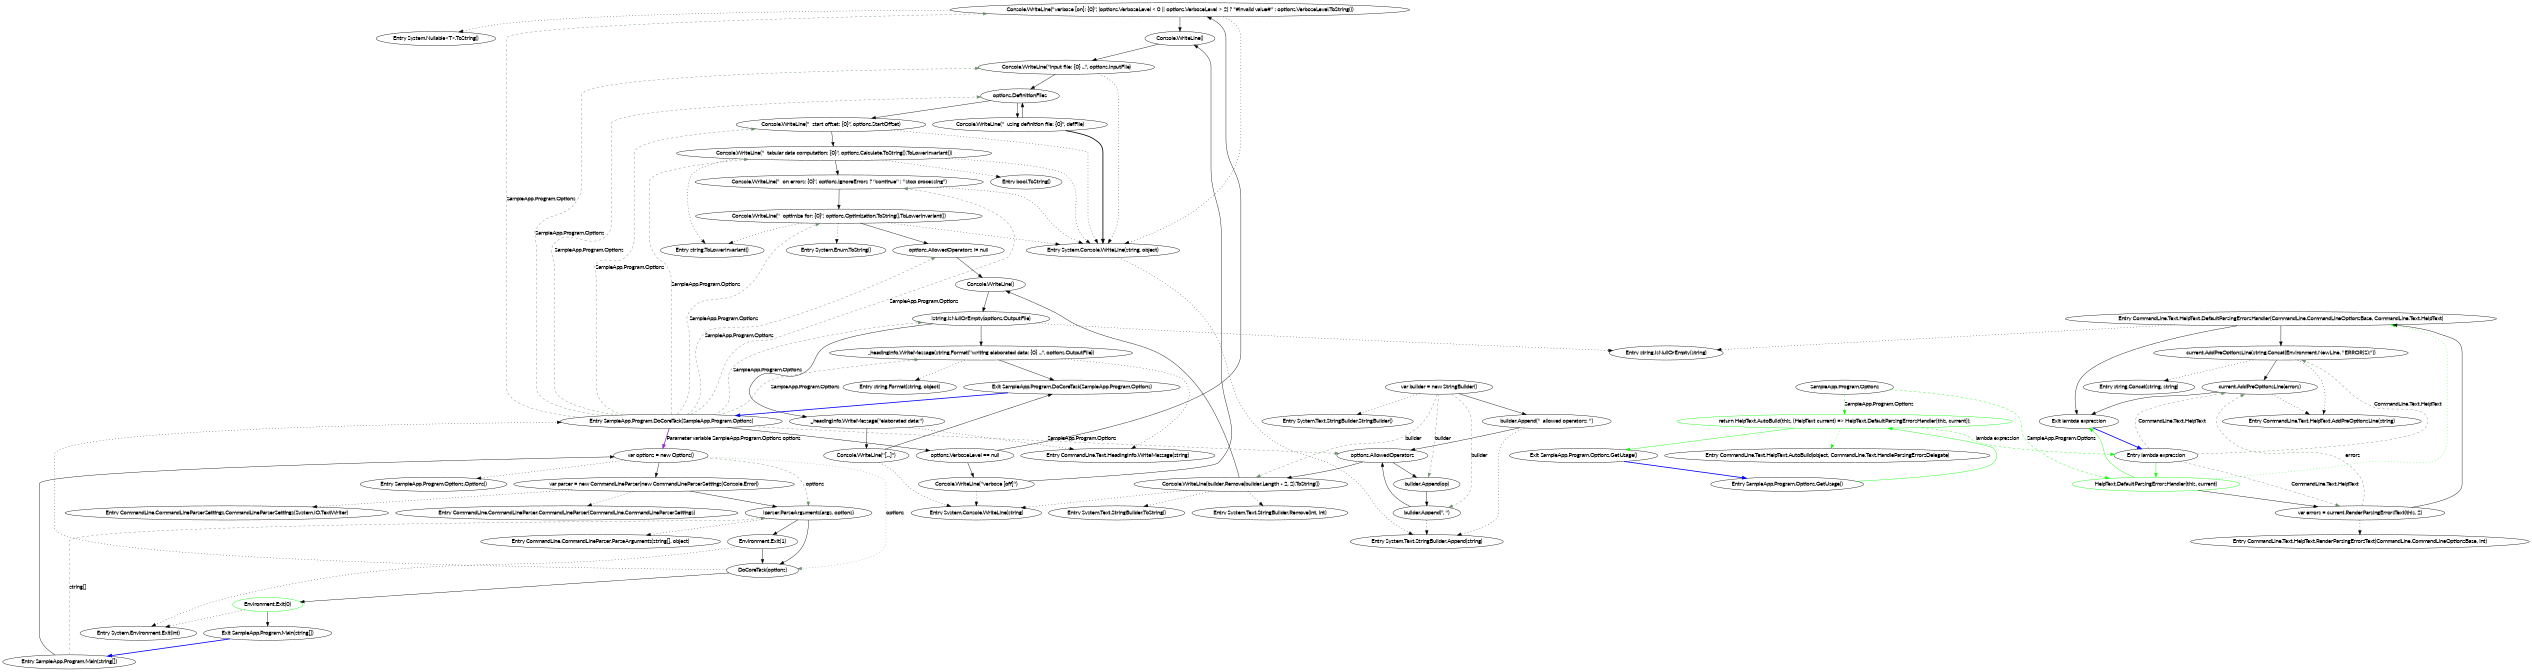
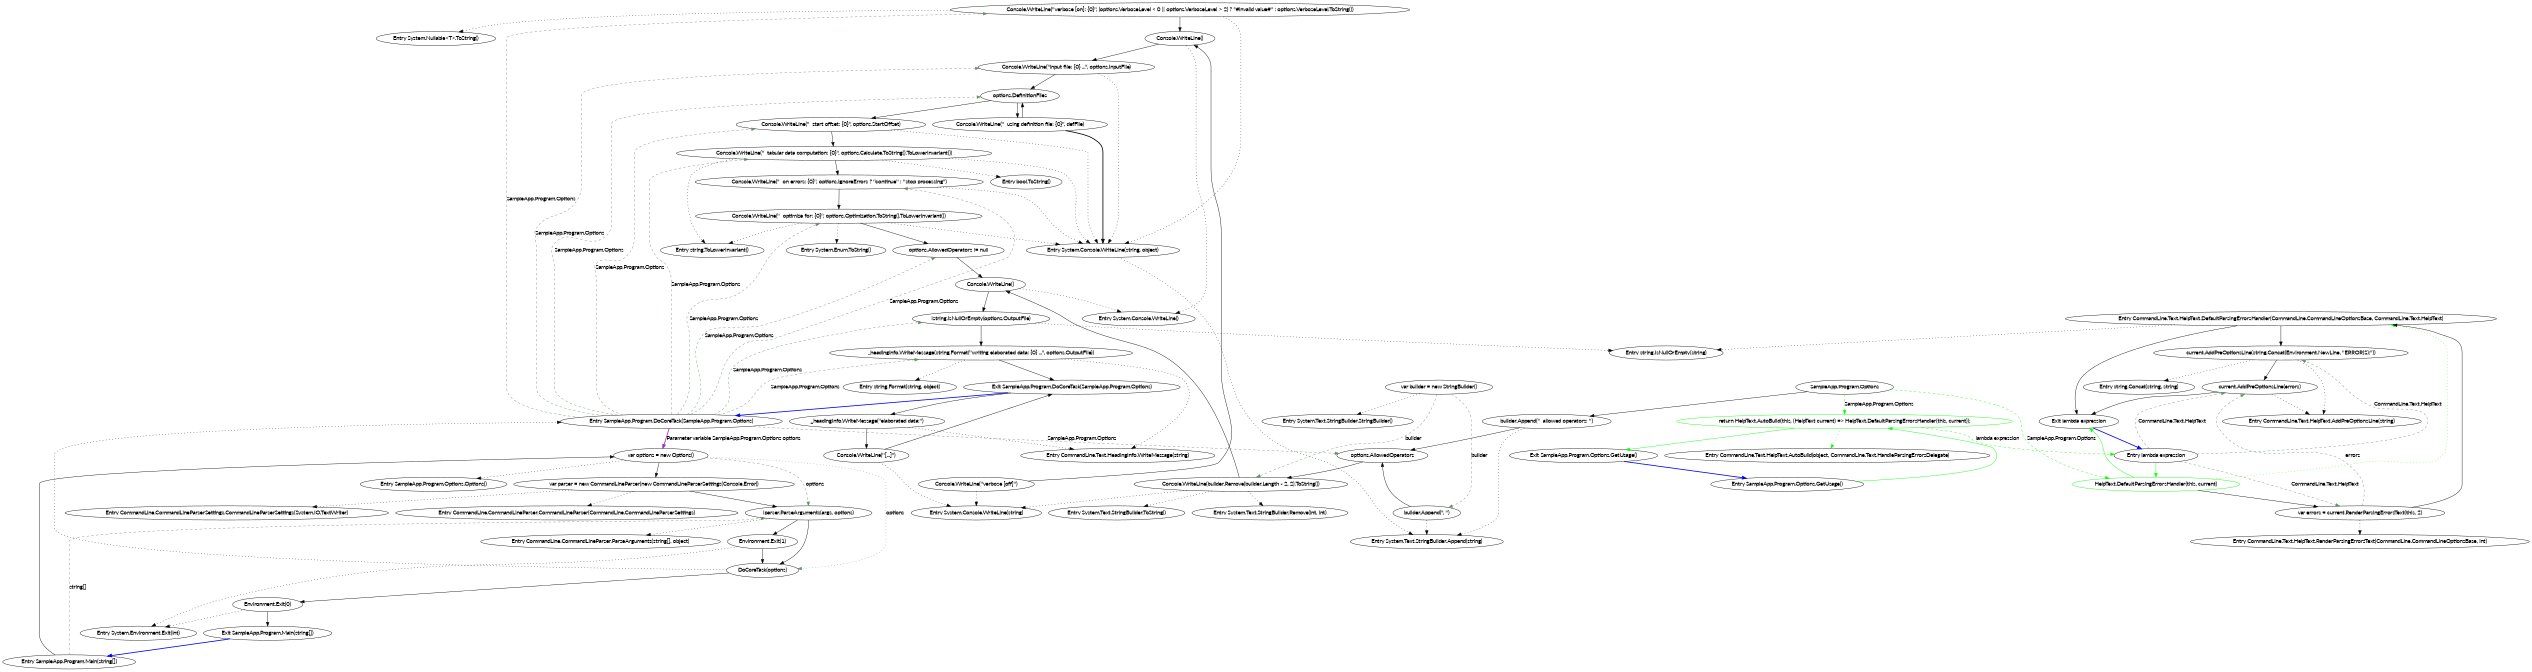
none -> (1139, 319)
(811, 367) -> (952, 401)
(1491, 404) -> (1701, 404)
(965, 456) -> none
(1427, 484) -> none
(268, 605) -> (268, 605)
